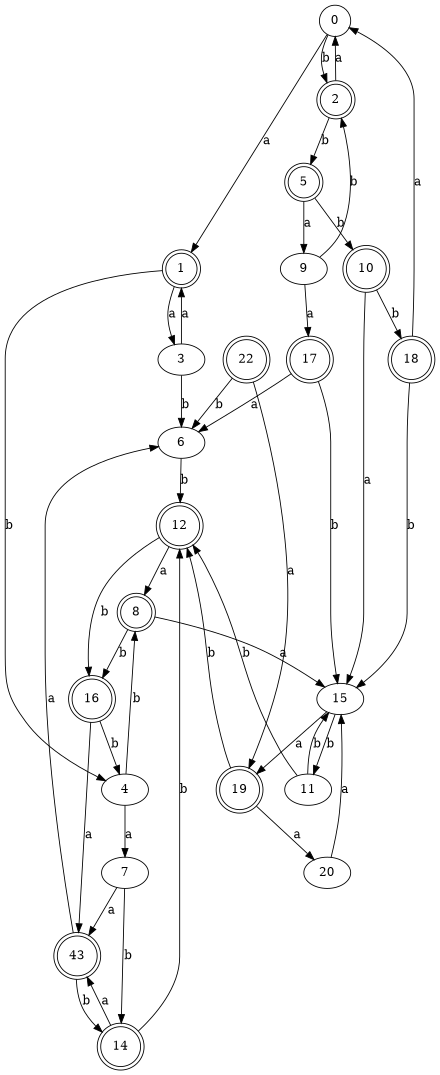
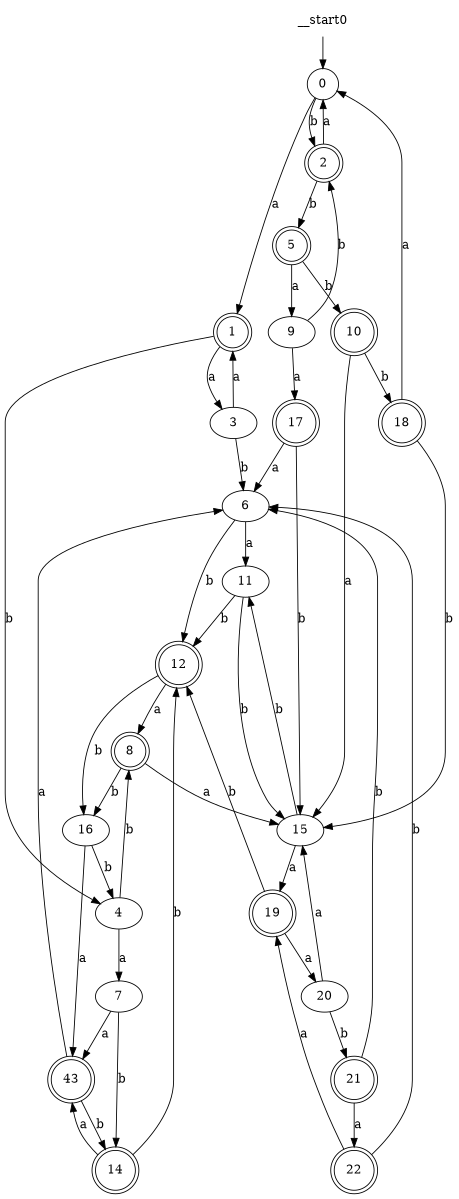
none -> (323, 21)
none -> (246, 539)
(92, 699) -> (86, 830)
none -> (354, 1080)
